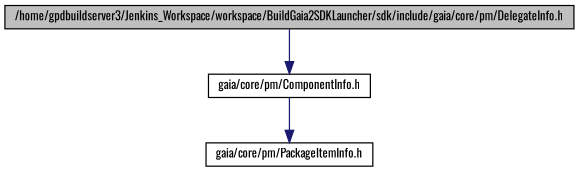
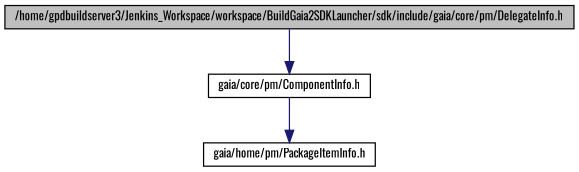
(289, 155) -> (289, 155)
